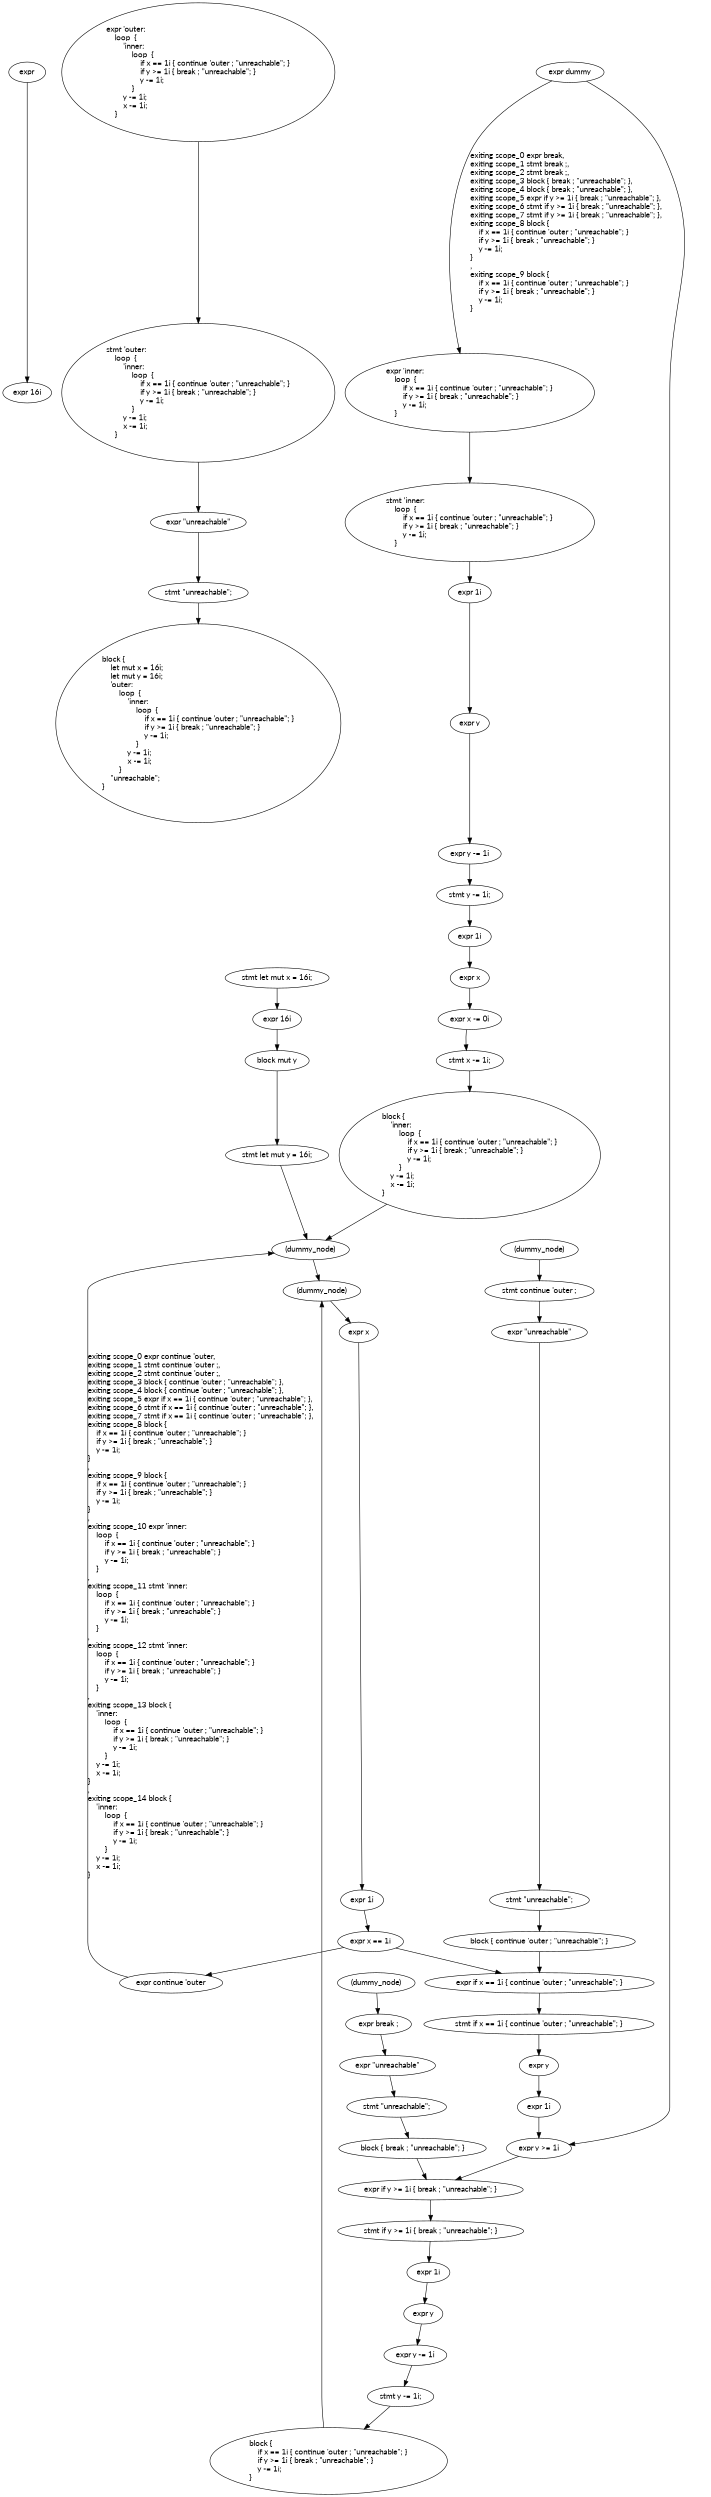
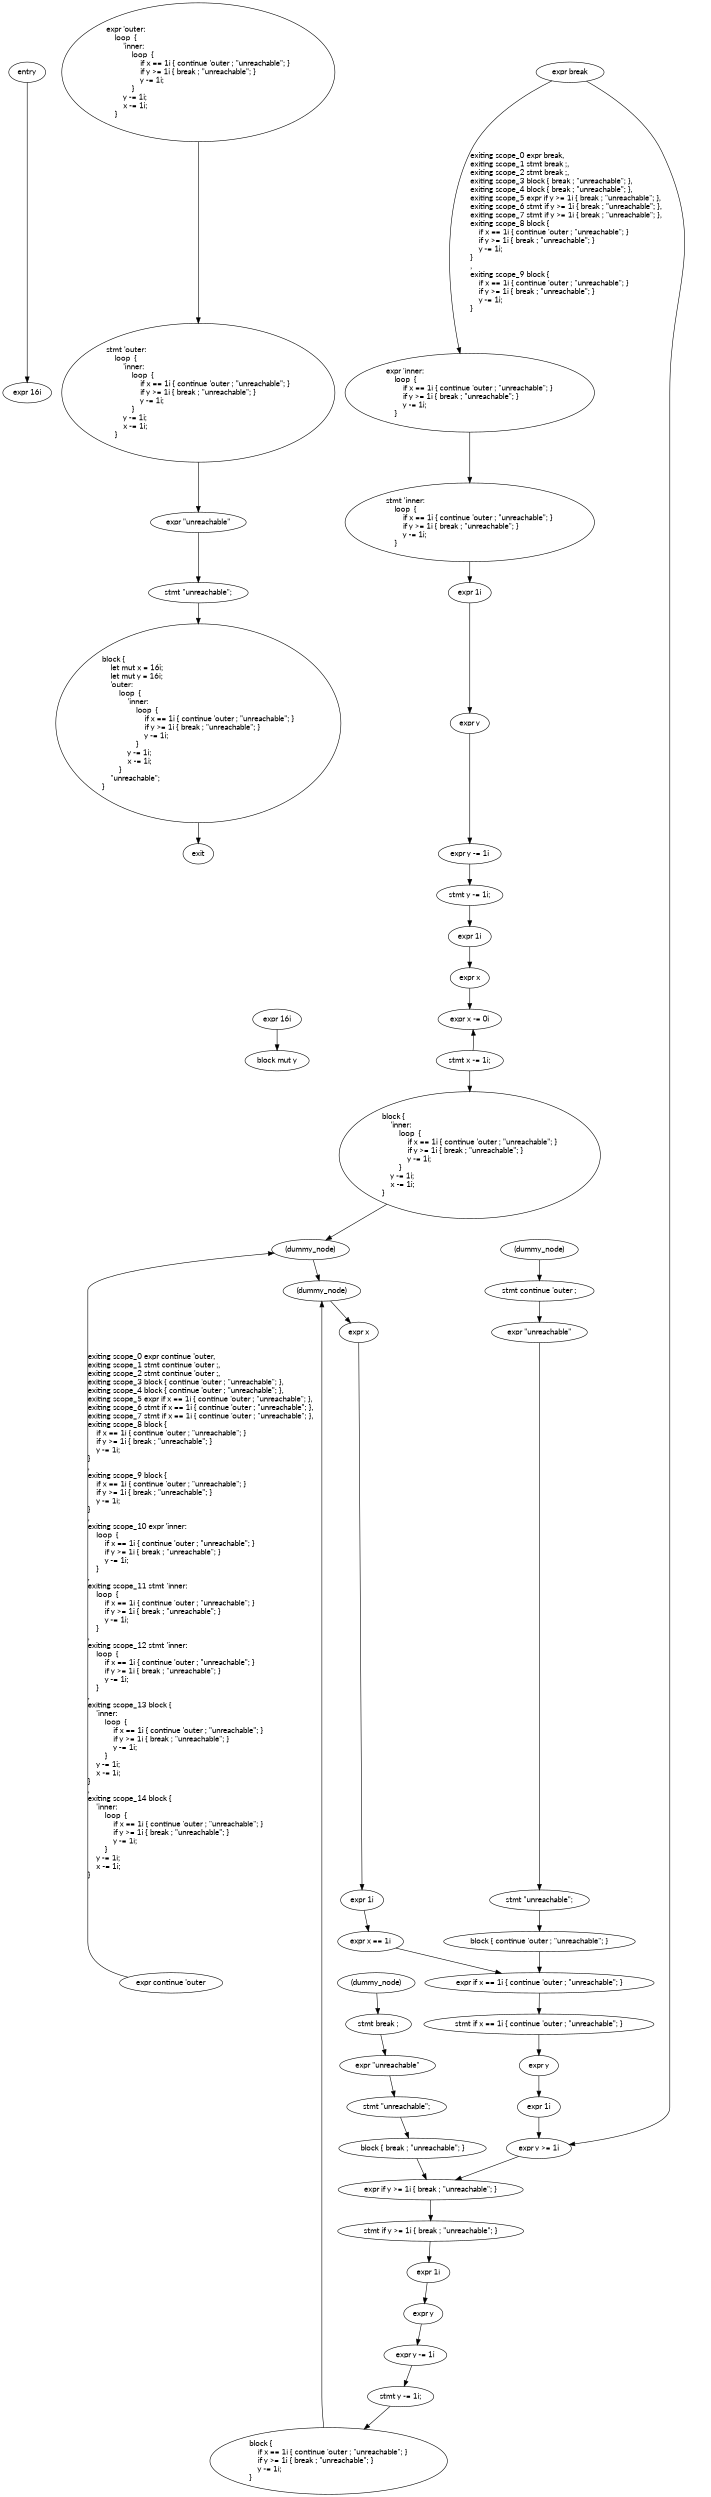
(27, 72) -> (27, 72)
(570, 72) -> (570, 72)
none -> (198, 854)
(277, 978) -> none
(466, 1037) -> (474, 1043)
(277, 1155) -> none
(278, 1961) -> none
(379, 2024) -> (379, 2024)
